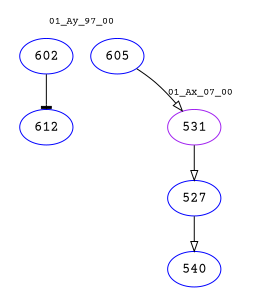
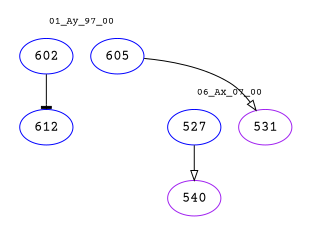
(201, 92) -> (230, 92)
(194, 158) -> none
(194, 269) -> (194, 198)
